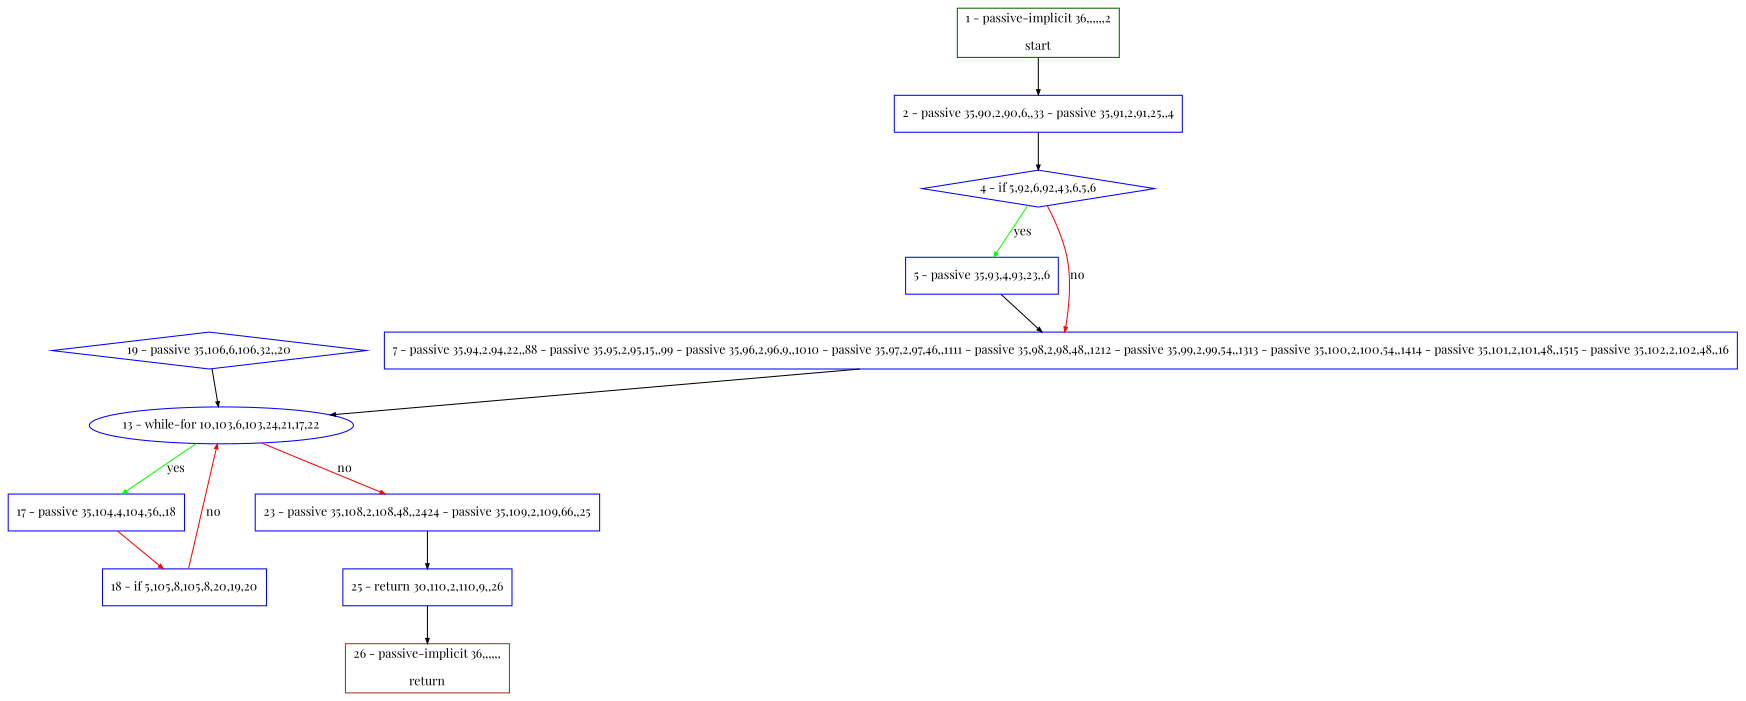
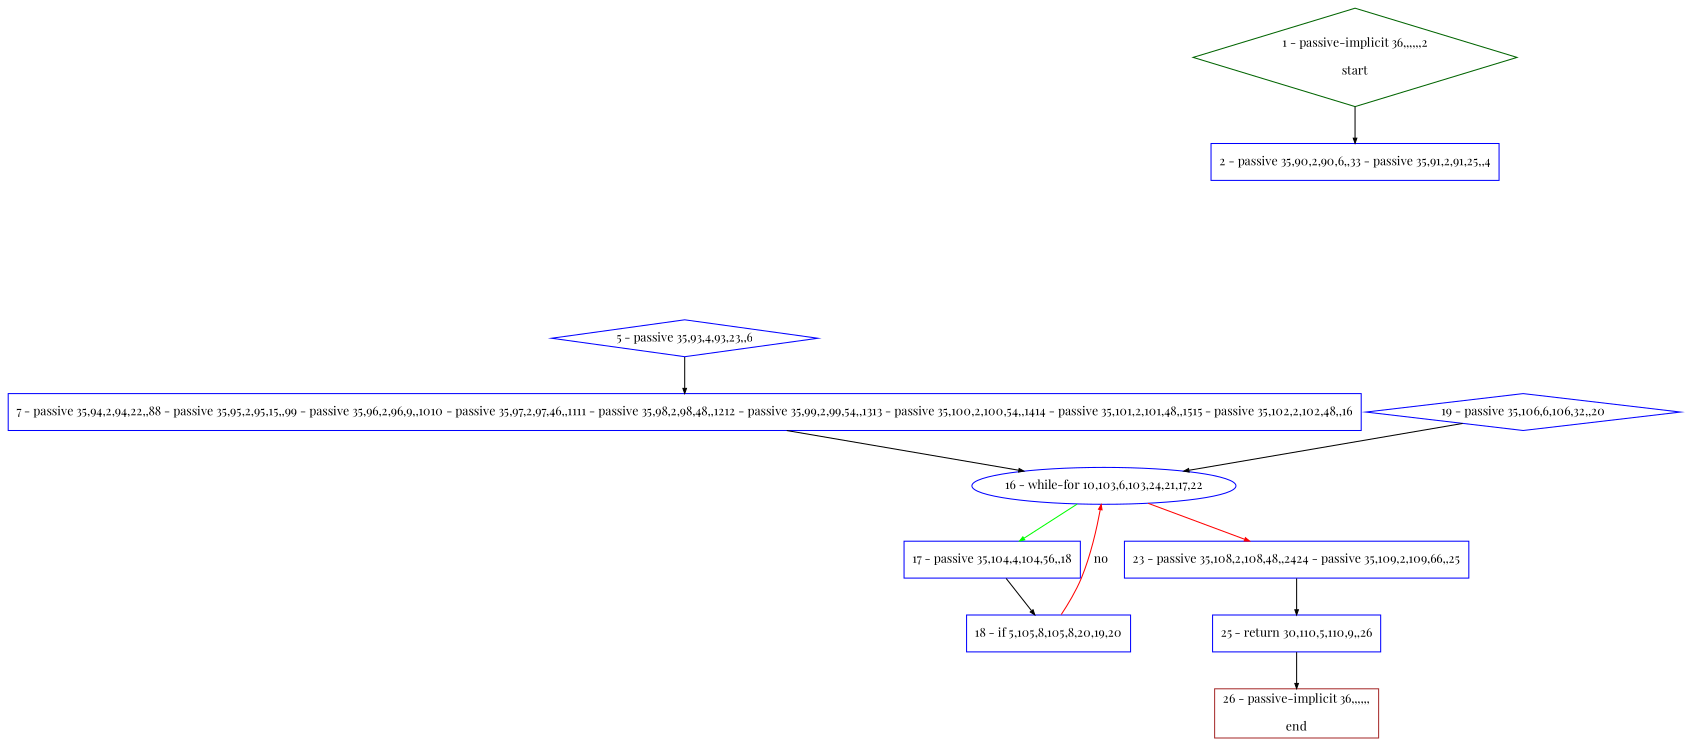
(1038, 33) -> (1355, 57)
(1038, 189) -> none
(982, 276) -> (685, 338)
(221, 425) -> (1104, 486)
(139, 548) -> (1019, 595)
(427, 587) -> (1297, 633)
(427, 668) -> (1297, 713)
